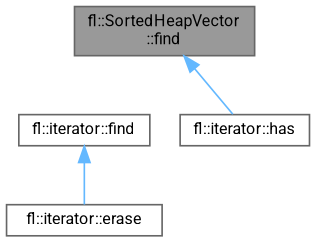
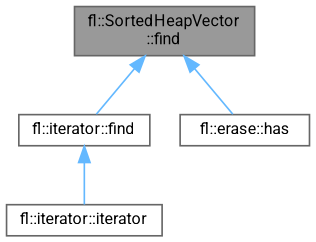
none -> (115, 91)
(245, 130) -> (245, 130)
(84, 220) -> (84, 220)
